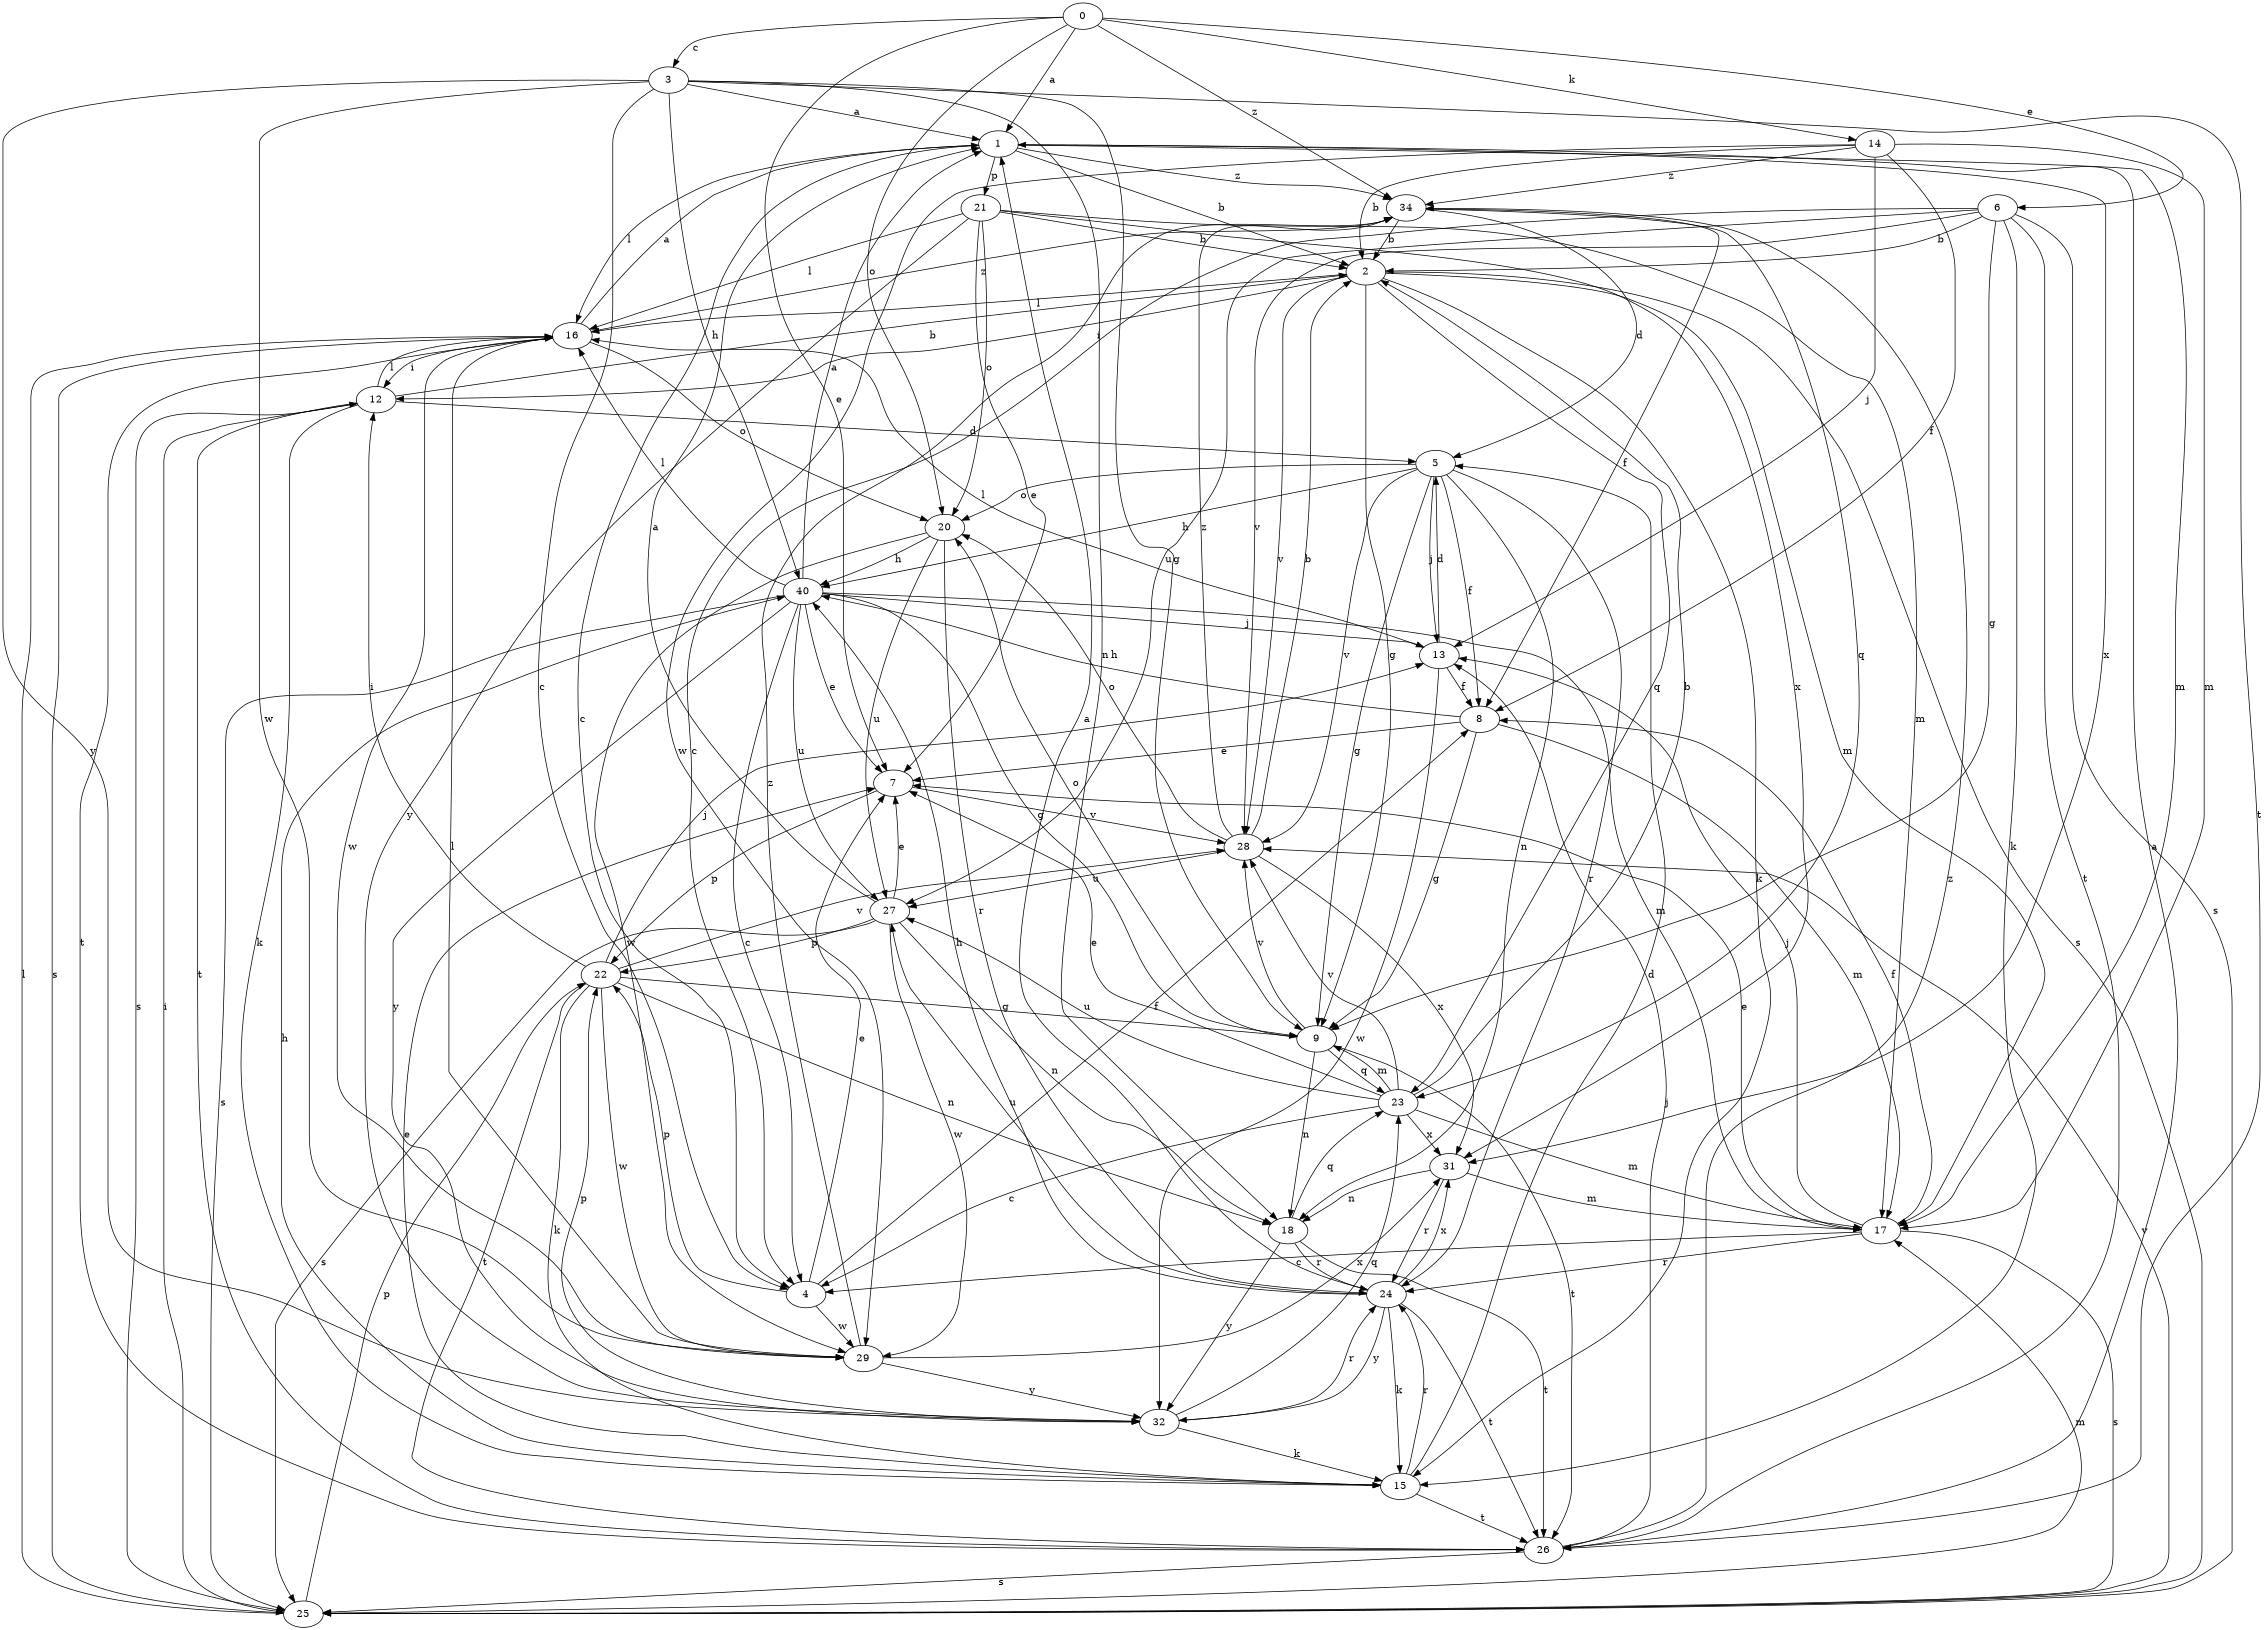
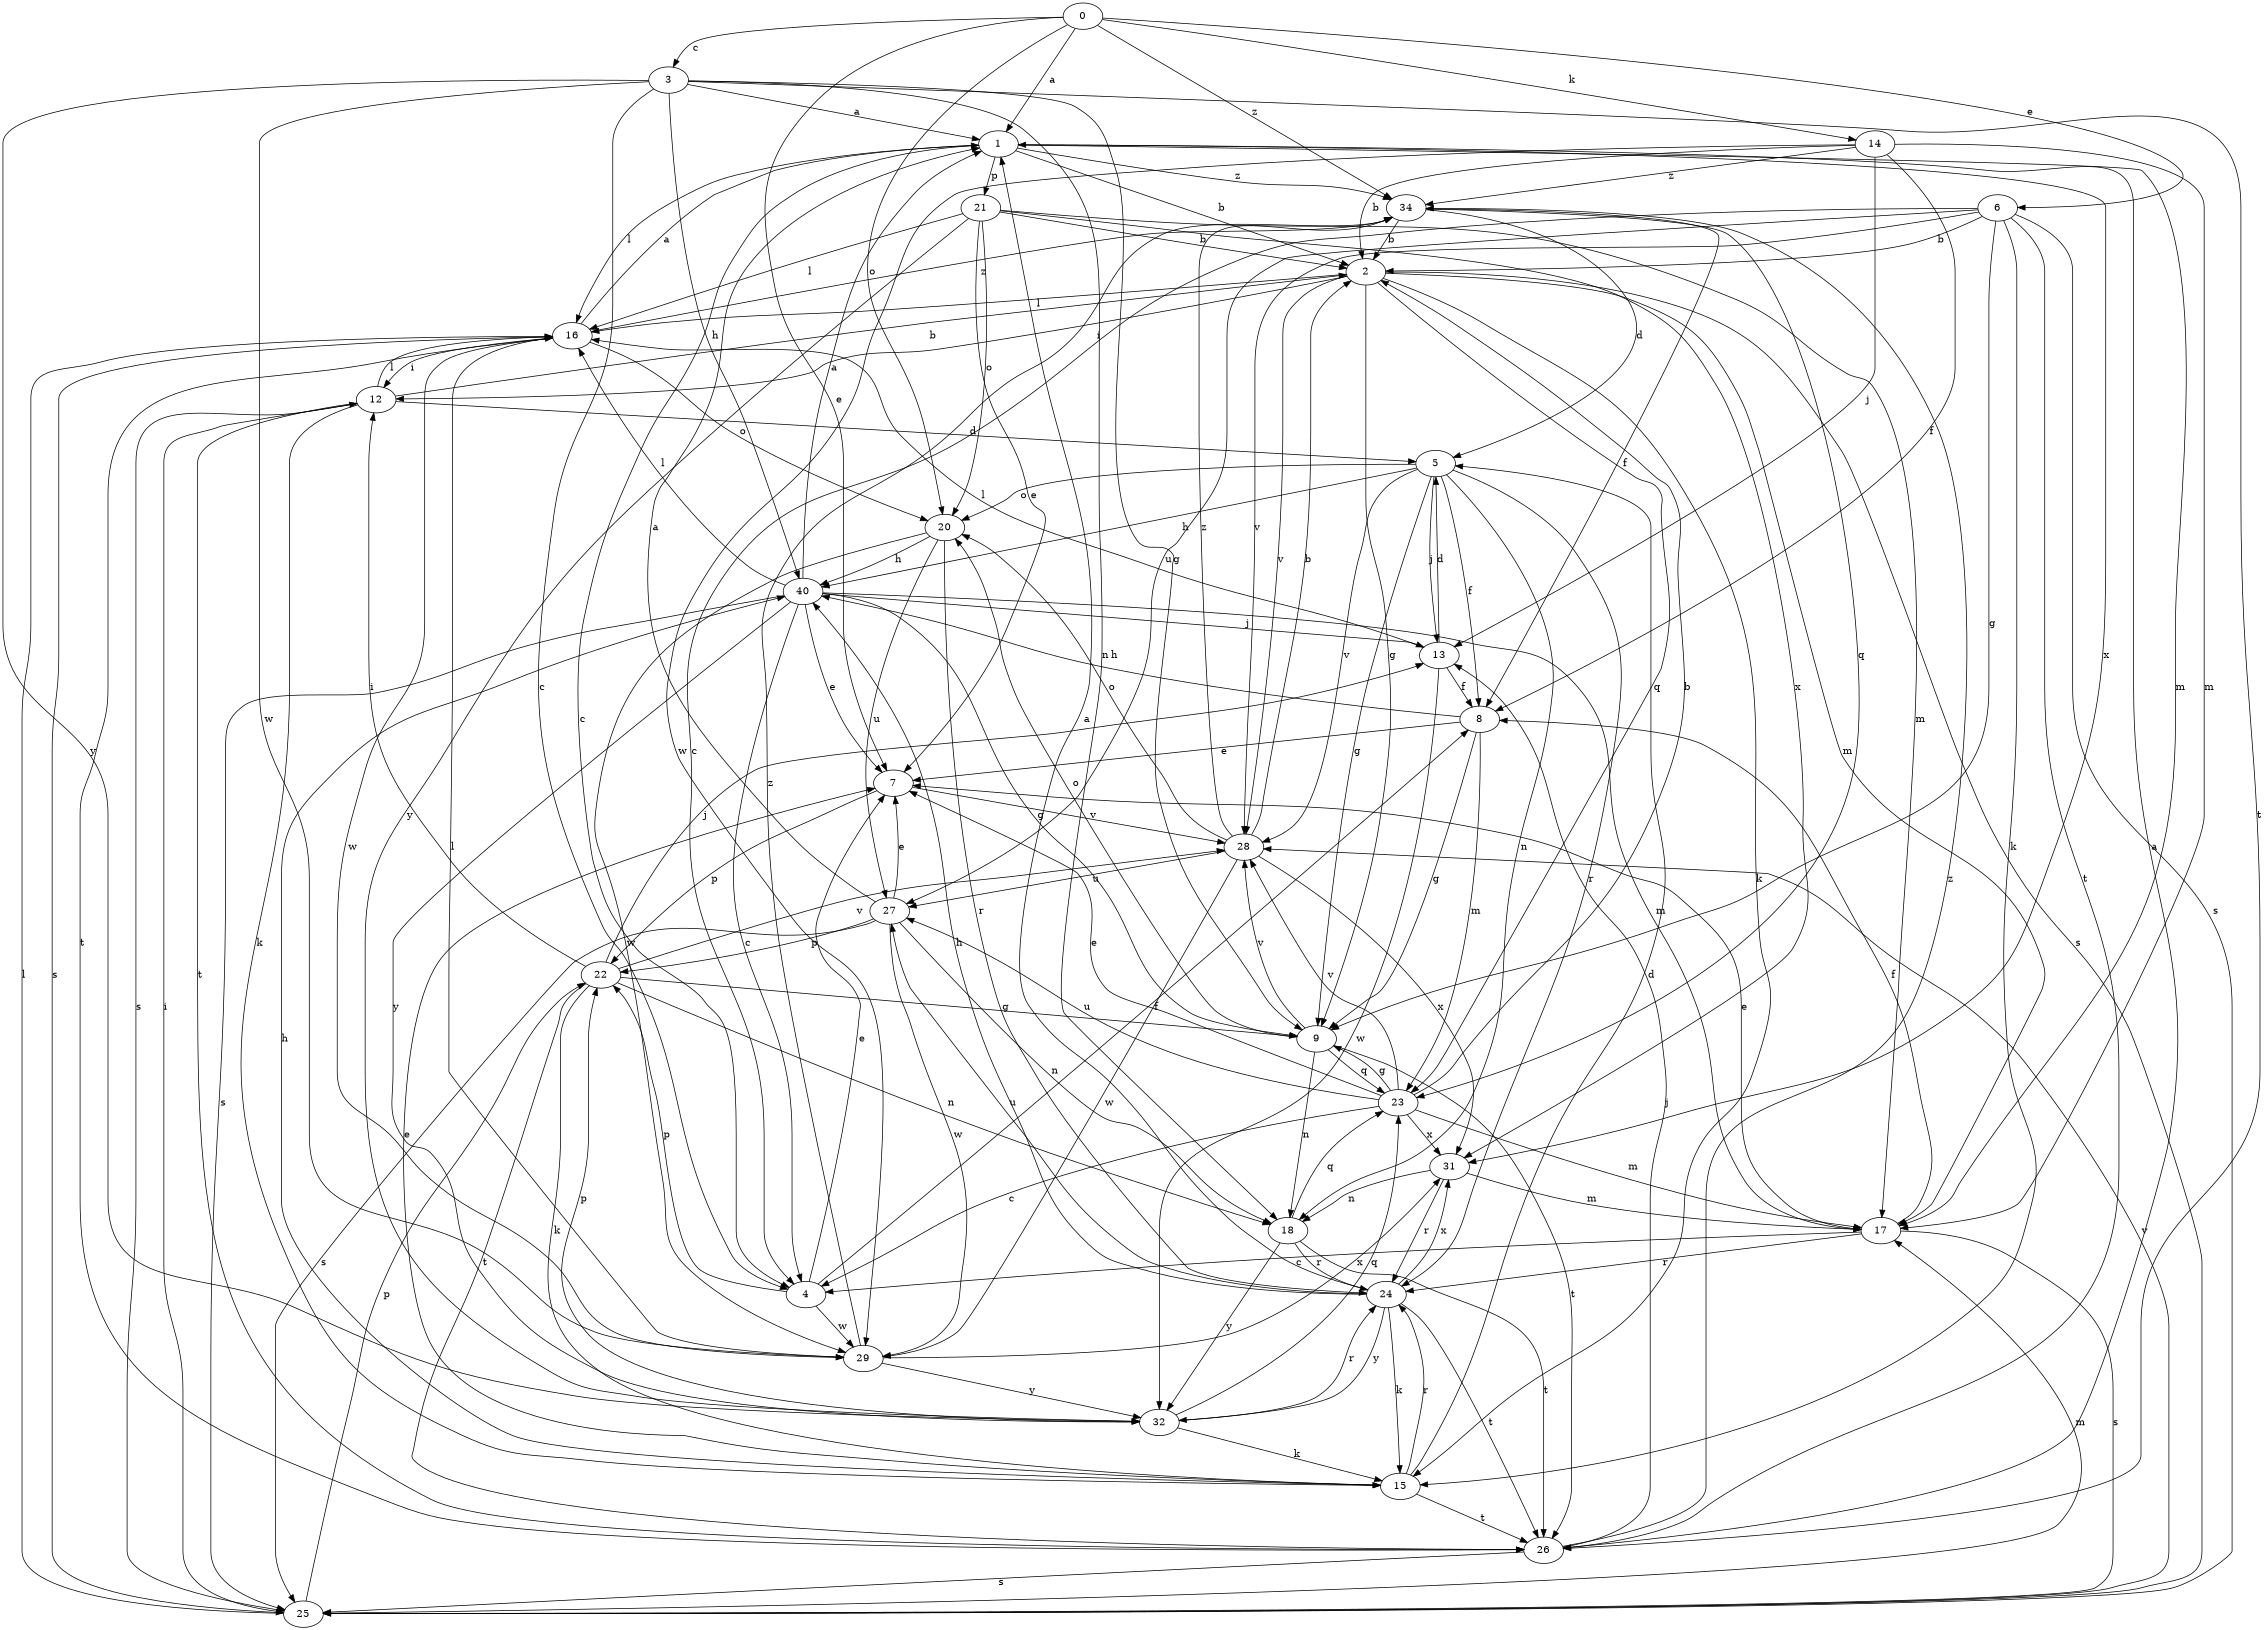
(798, 753) -> none
(1745, 890) -> none
(1798, 911) -> (1469, 914)
(1383, 1071) -> (1383, 1071)
(632, 1248) -> (1083, 1129)
